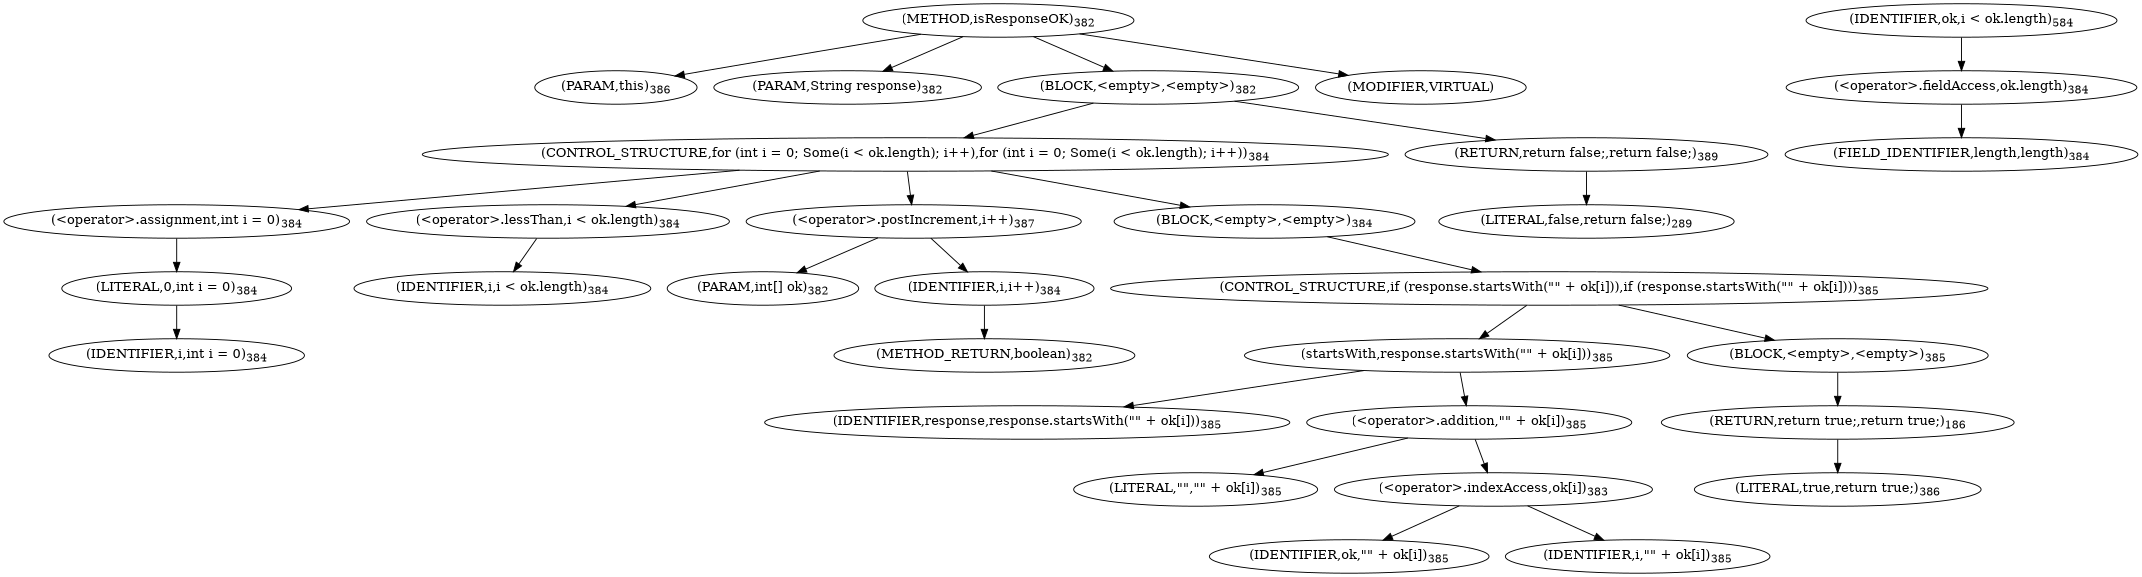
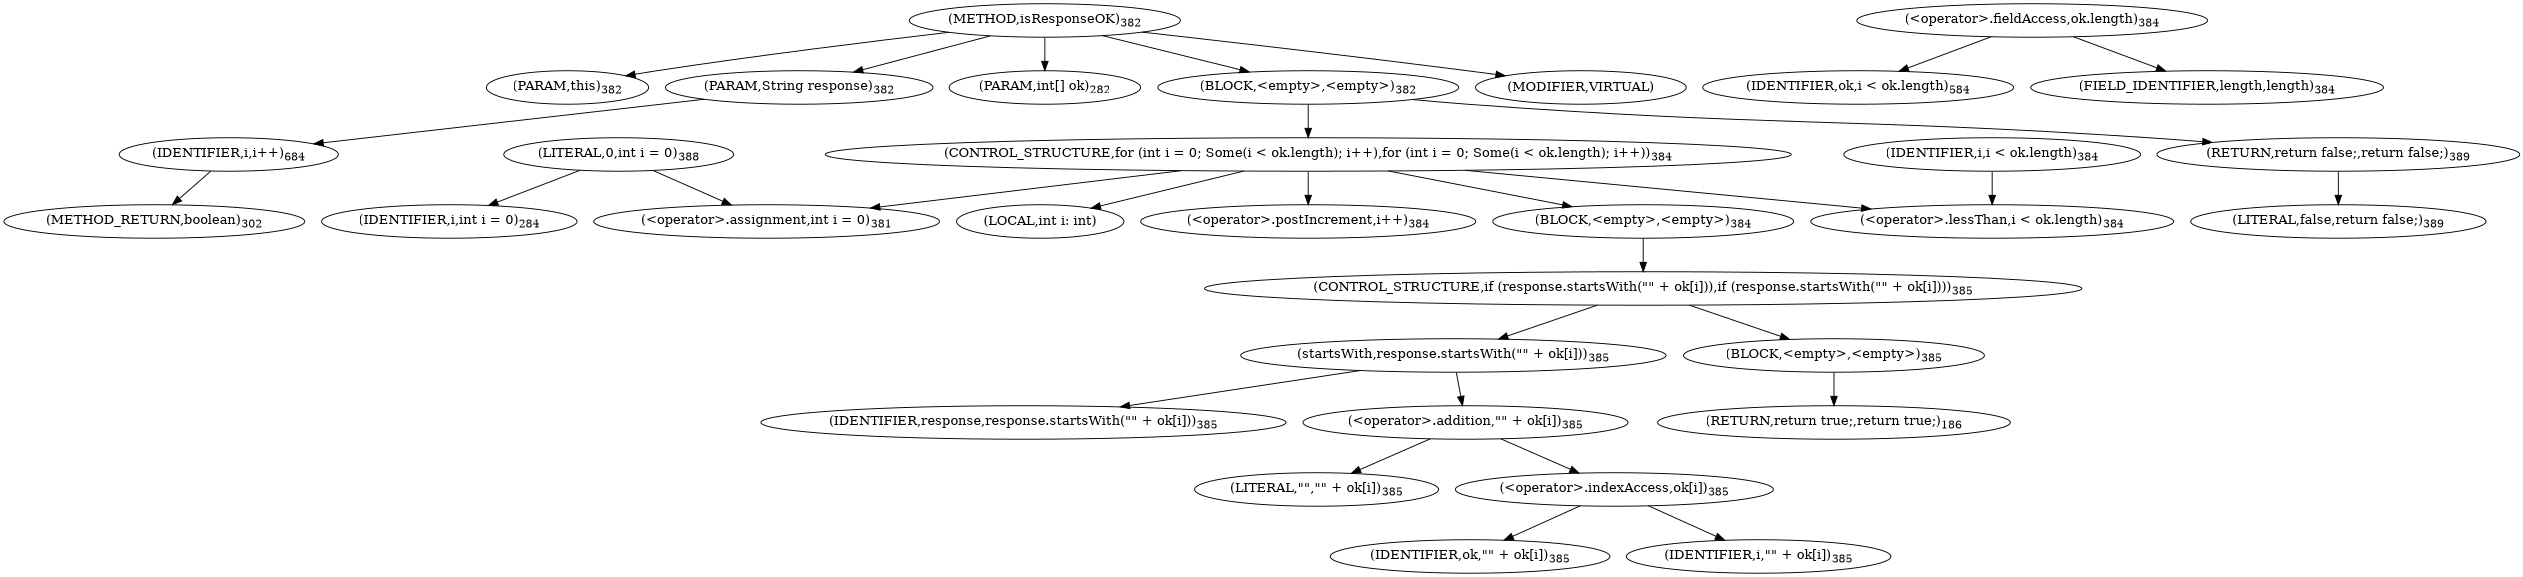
(1962, 49) -> (1950, 52)
(660, 86) -> (612, 86)
(292, 220) -> (882, 220)
(1024, 220) -> (1419, 220)
(1682, 220) -> (2434, 220)
none -> (1040, 221)
(177, 250) -> (688, 186)
(528, 251) -> (1992, 183)
(946, 252) -> (514, 121)
(842, 253) -> (1045, 49)
(247, 287) -> (689, 153)
(818, 287) -> (1100, 86)
(1050, 287) -> (295, 153)
(257, 354) -> (529, 220)
(1082, 354) -> (252, 220)
(1598, 488) -> (1719, 488)
(1838, 489) -> none
